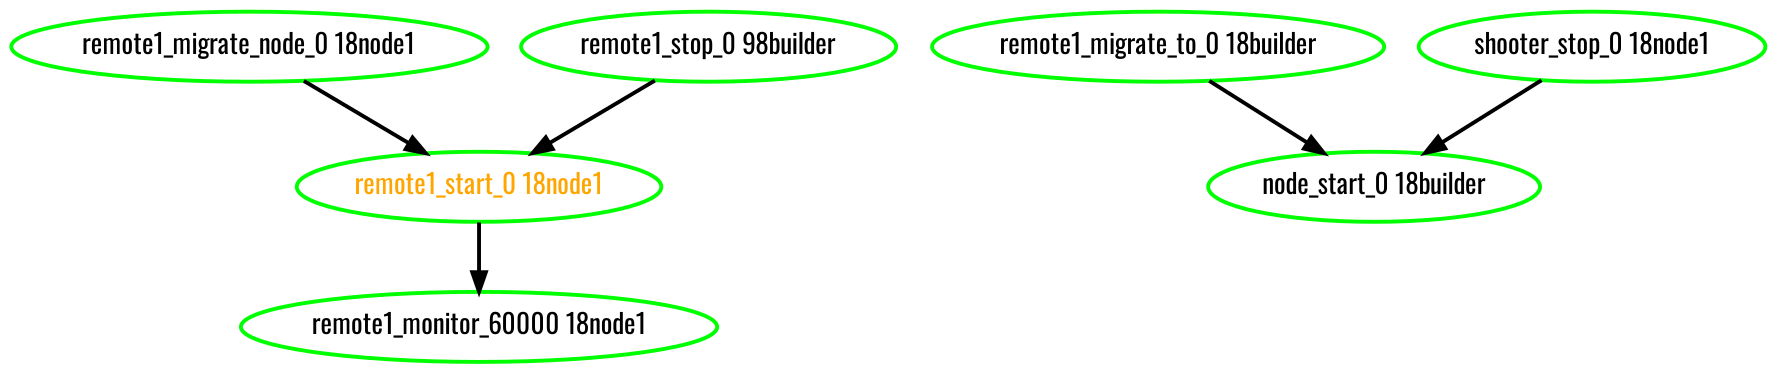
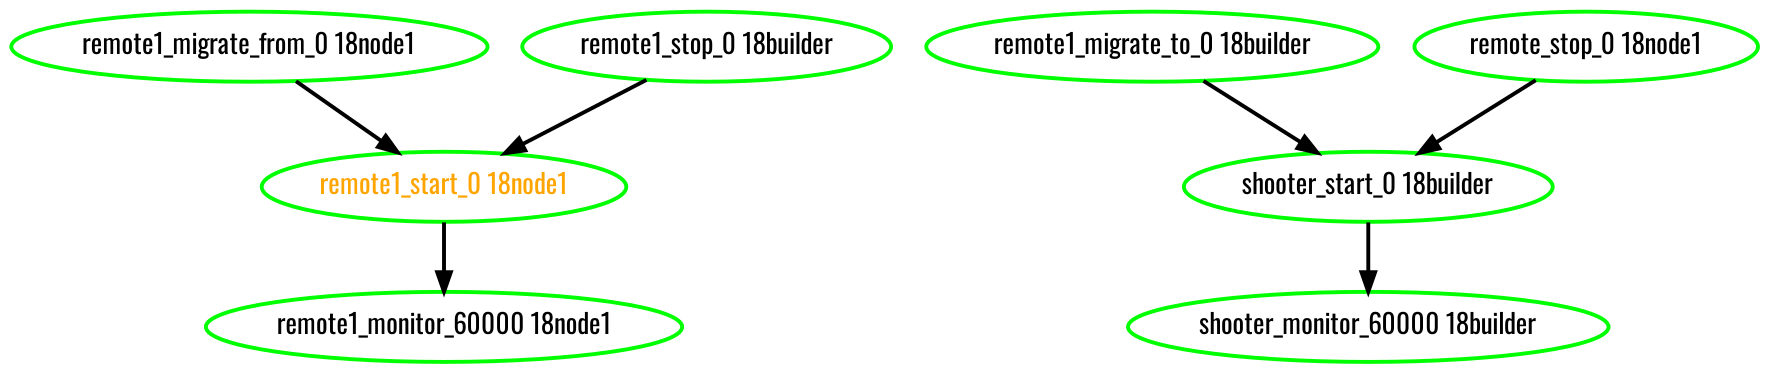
(249, 47) -> (249, 47)
(709, 47) -> (707, 47)
(1592, 47) -> (1586, 47)
(1374, 187) -> (1368, 187)
none -> (1368, 327)
